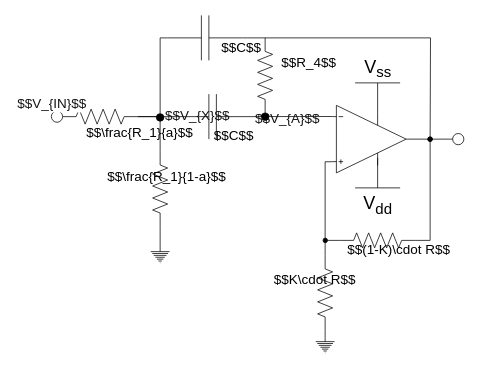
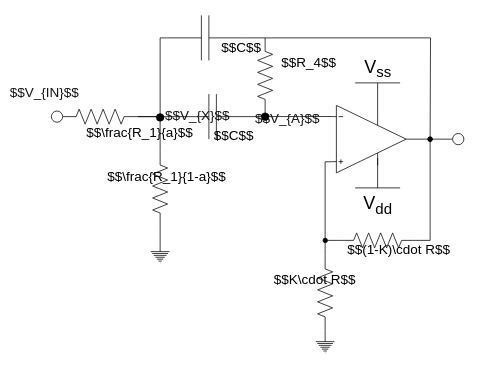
(57, 102) -> (50, 90)
